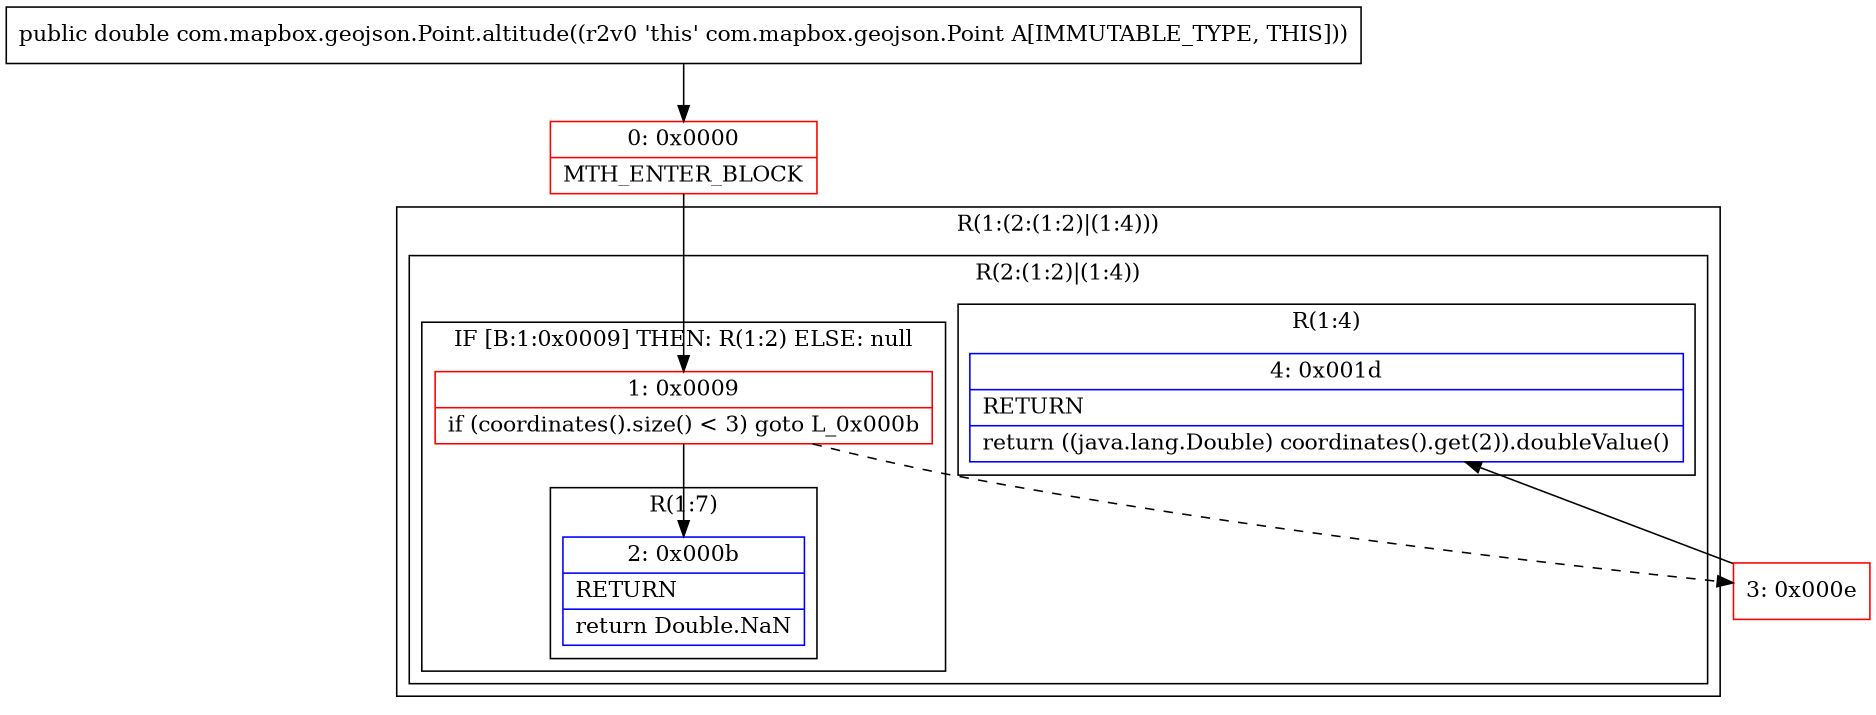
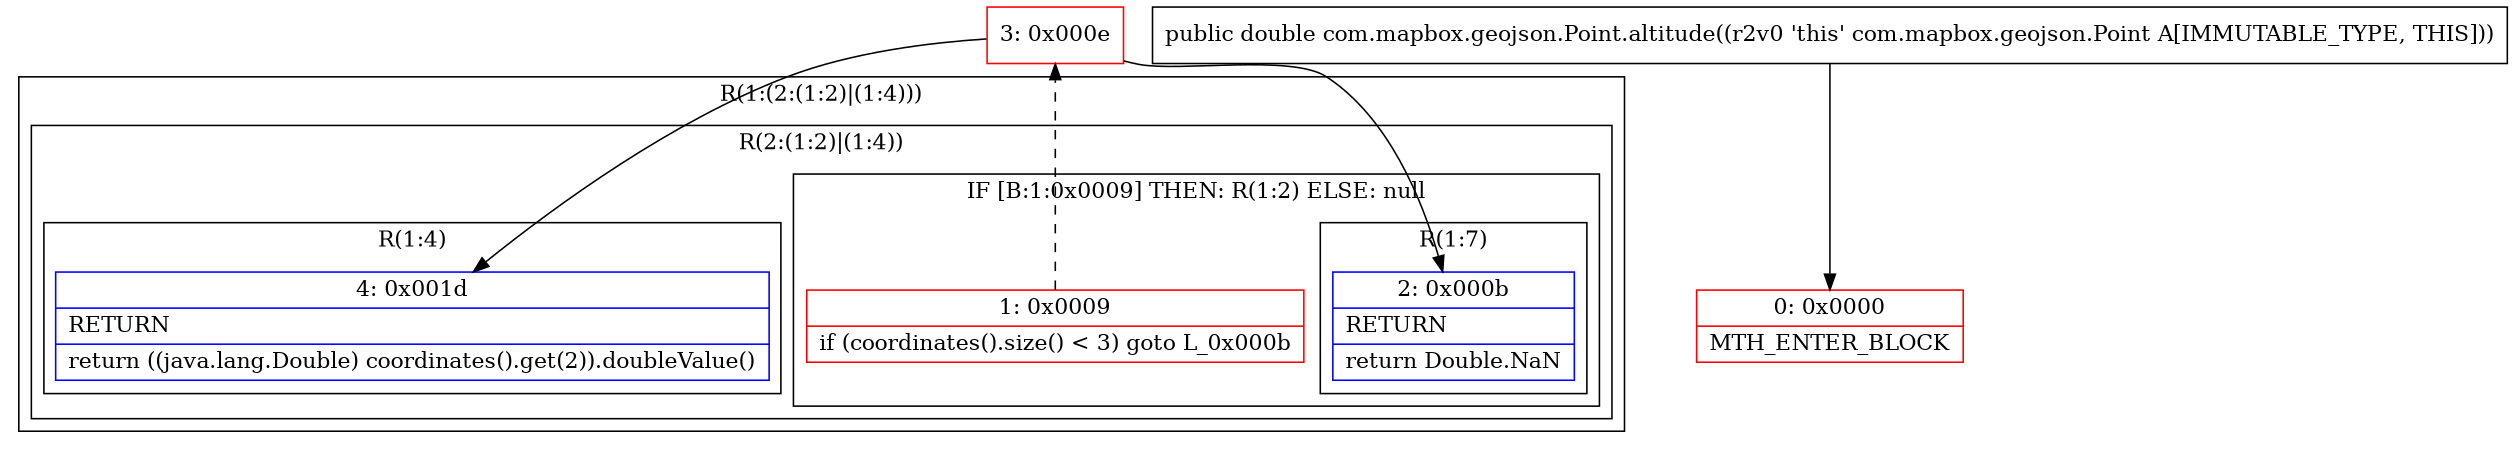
(684, 275) -> none
(684, 477) -> (1339, 86)
